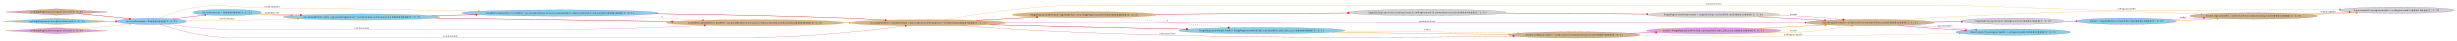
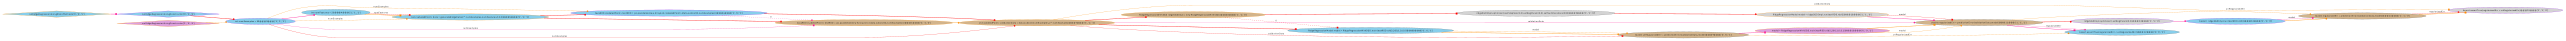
(57, 12) -> (168, 14)
(113, 21) -> (113, 14)
